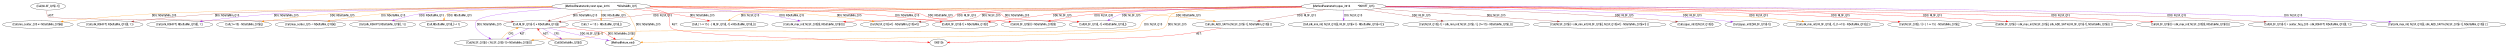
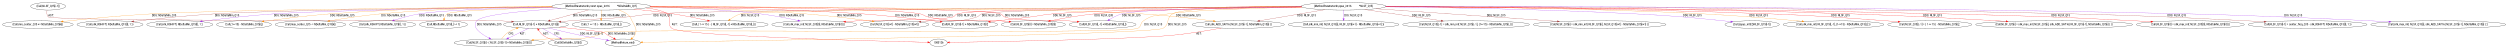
(1344, 6) -> (1344, 6)
(1695, 25) -> none
